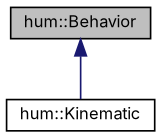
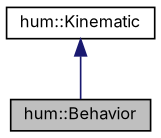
(81, 78) -> (81, 78)
